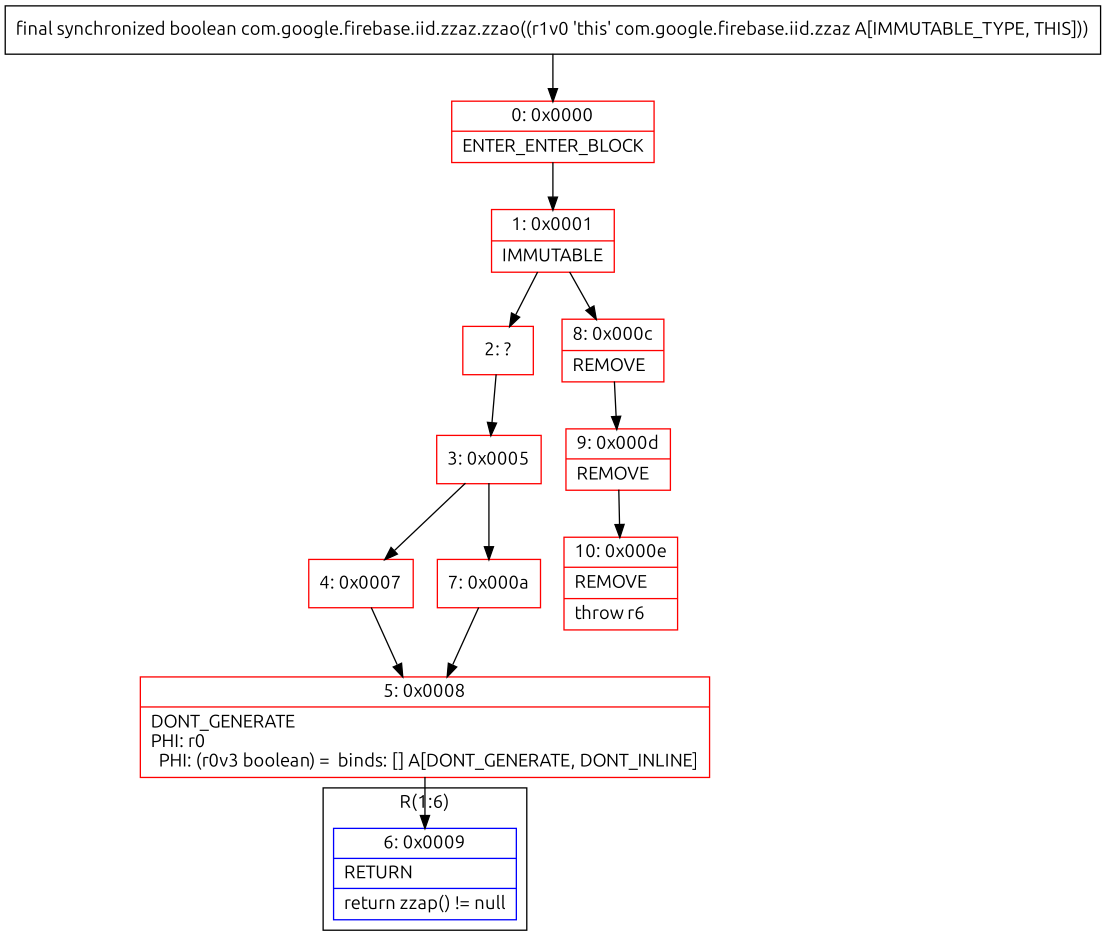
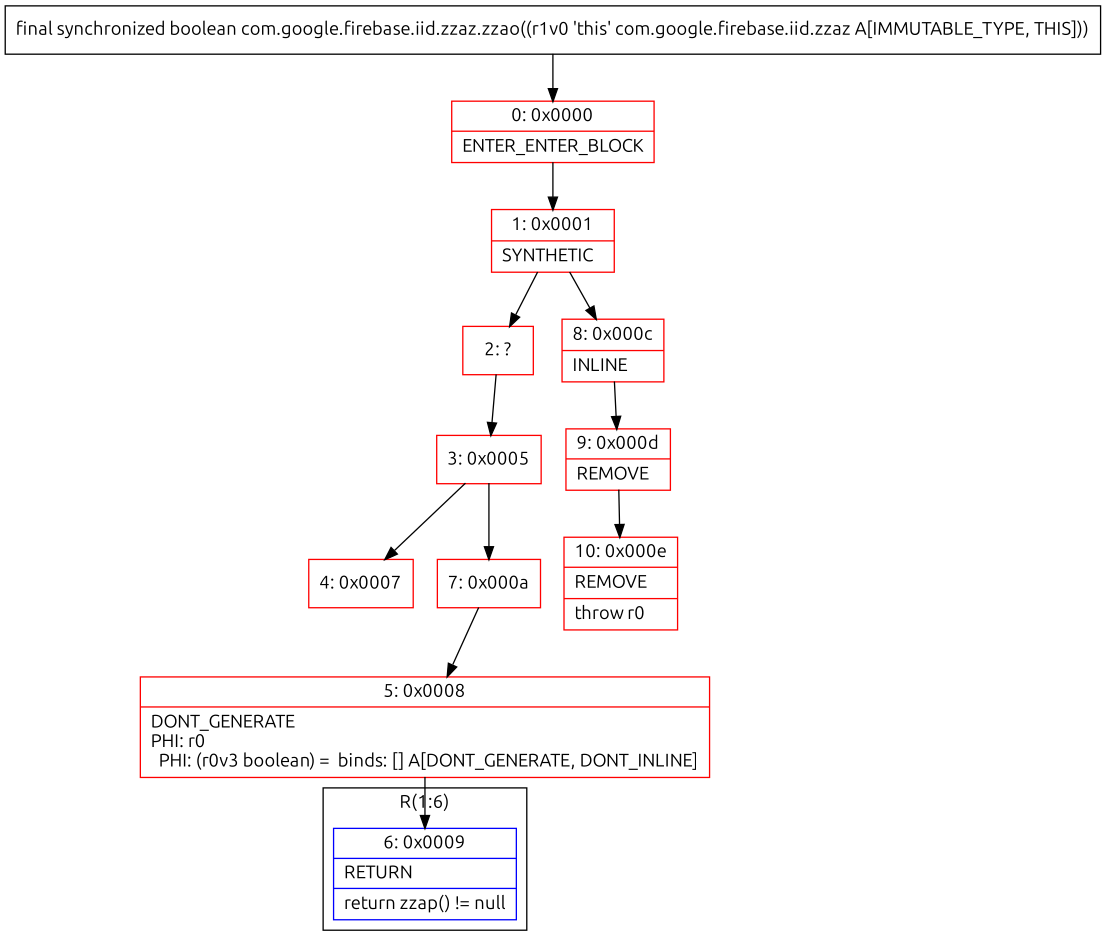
(553, 256) -> (548, 256)
(609, 366) -> (601, 366)
(610, 614) -> (610, 614)
(384, 636) -> none
